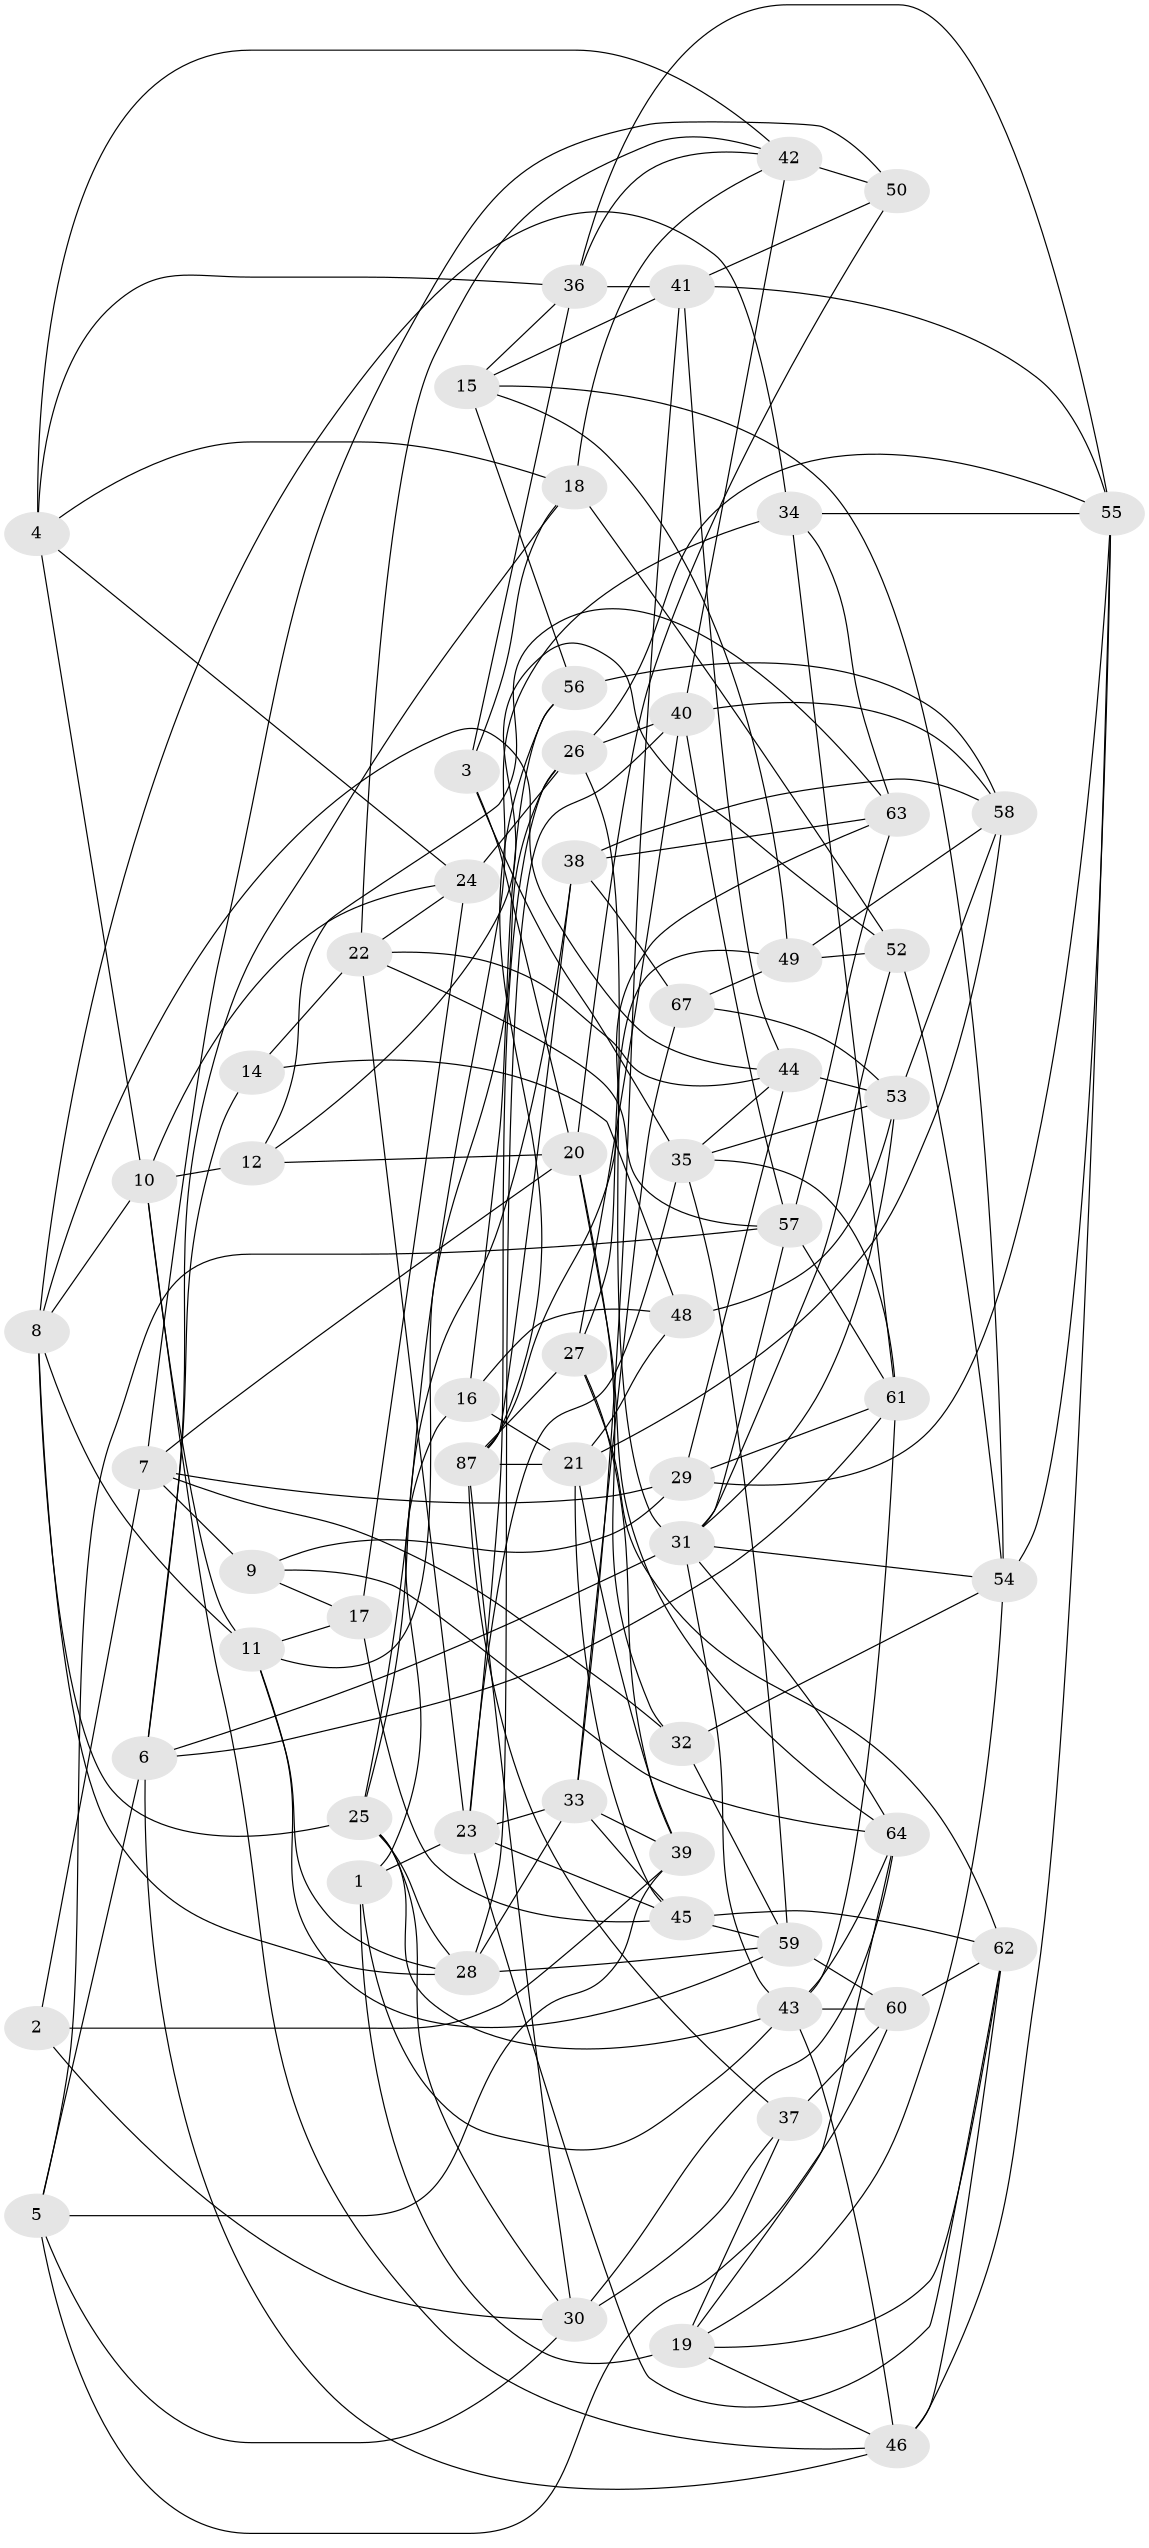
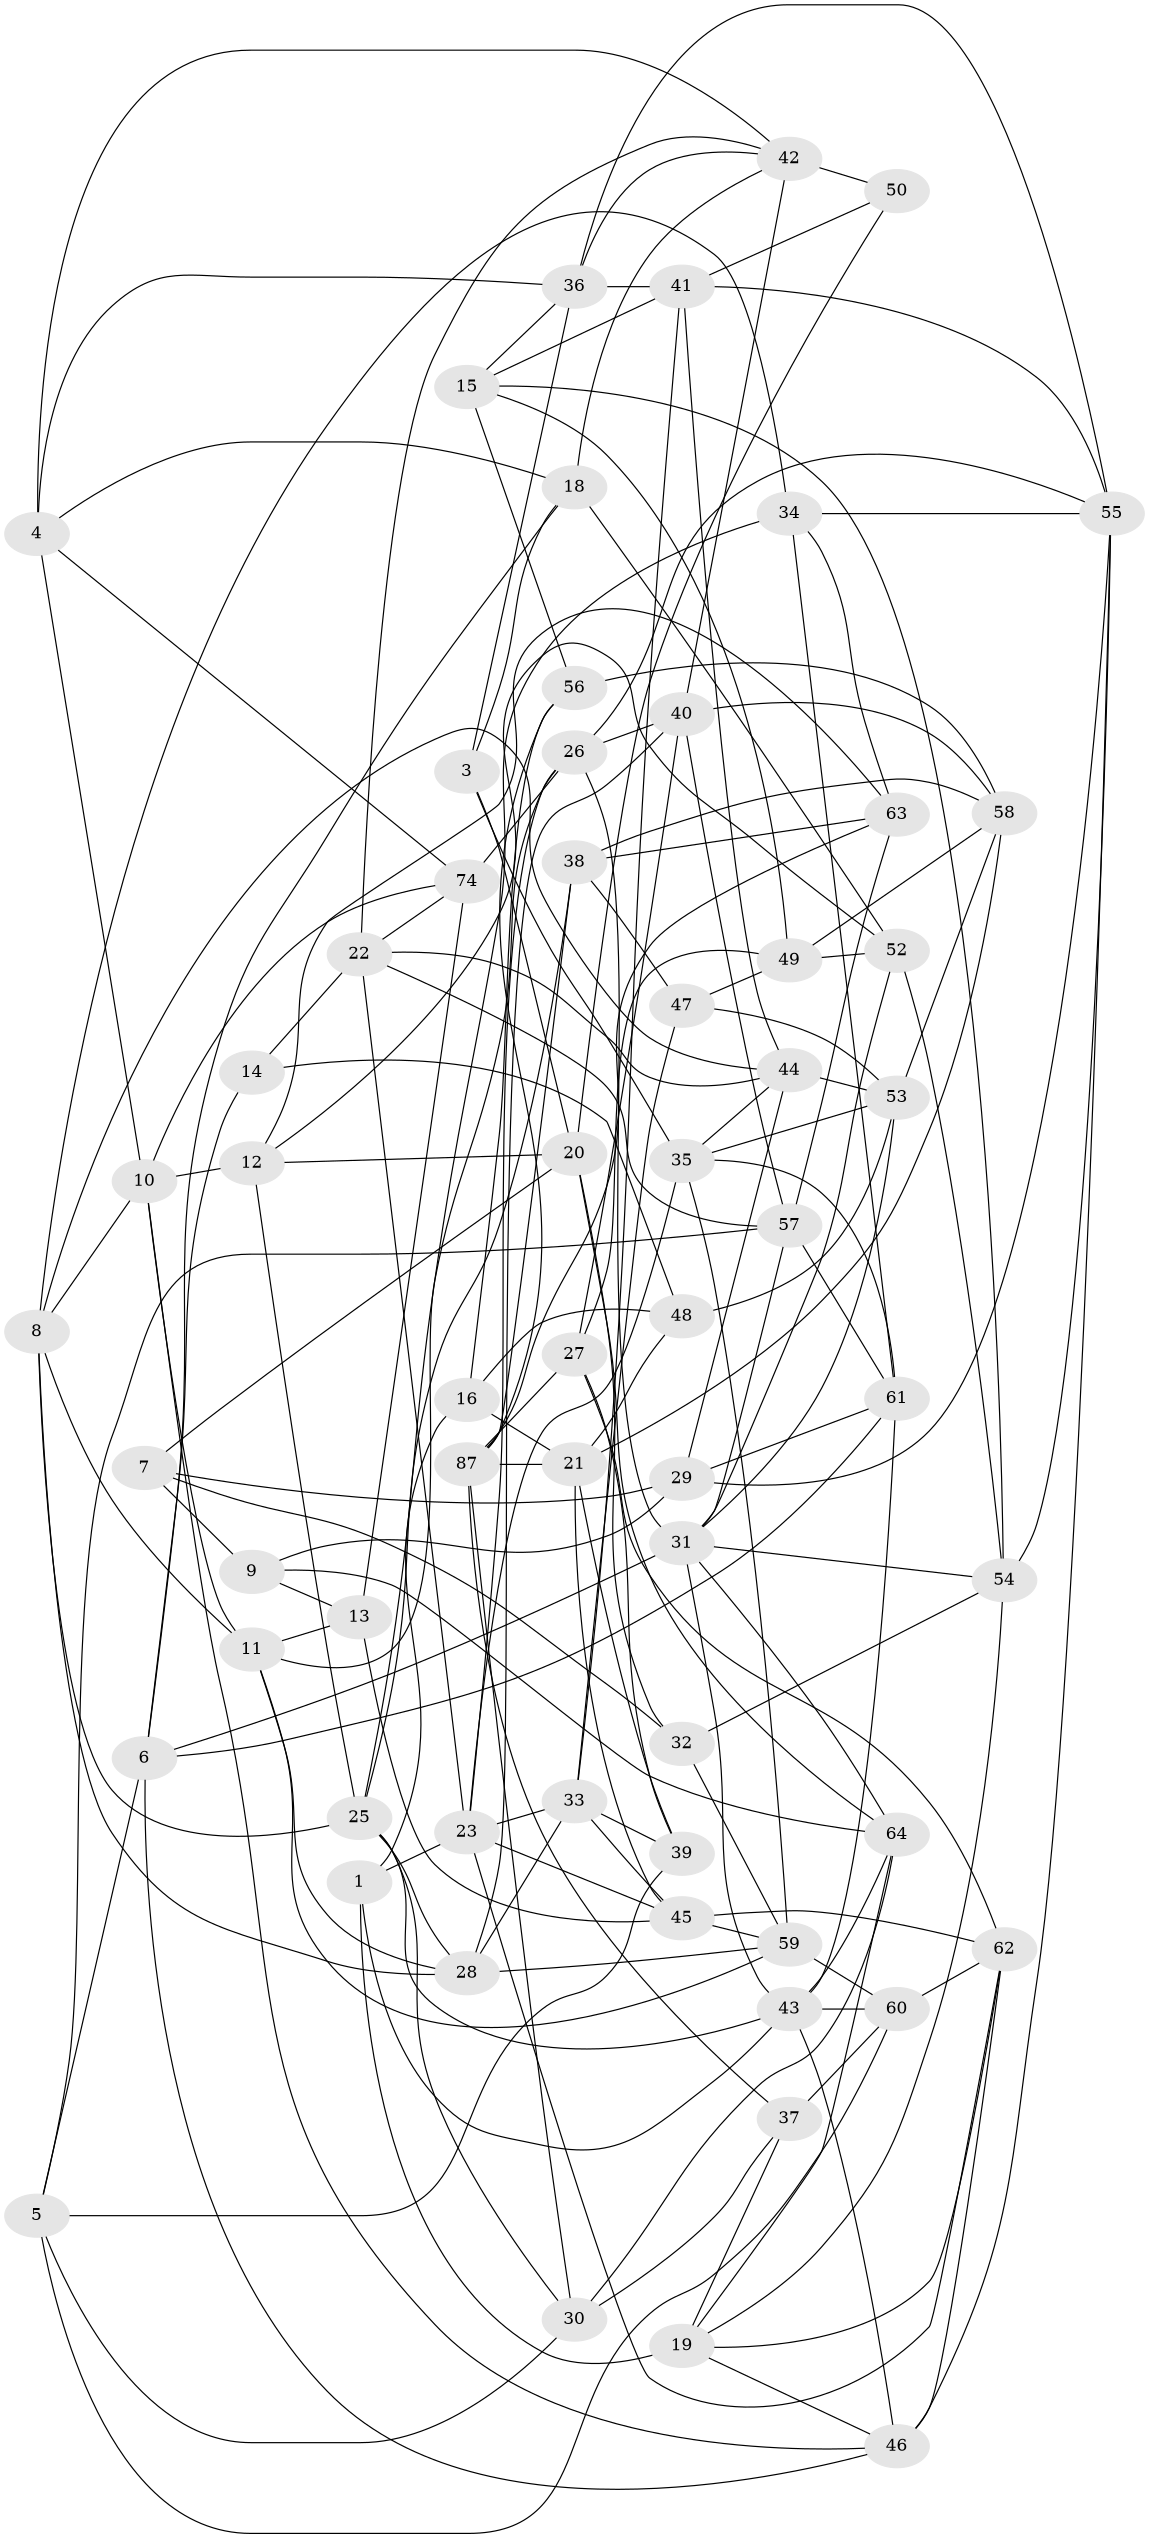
(299, 594) -> none
(467, 882) -> (467, 882)
(682, 1006) -> (682, 1006)
none -> (299, 1476)
(360, 1617) -> (360, 1617)
(37, 2028) -> none
